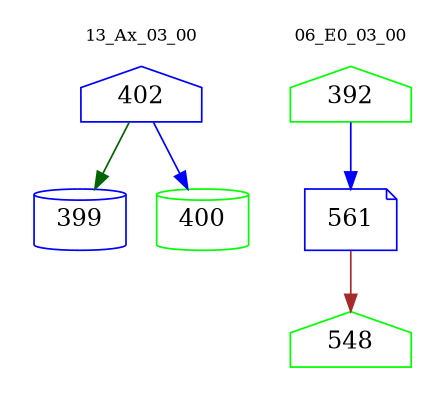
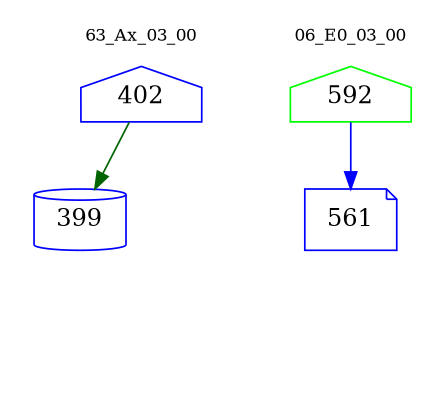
(141, 37) -> (141, 37)
(351, 97) -> (351, 97)
(203, 220) -> none
(351, 342) -> none
